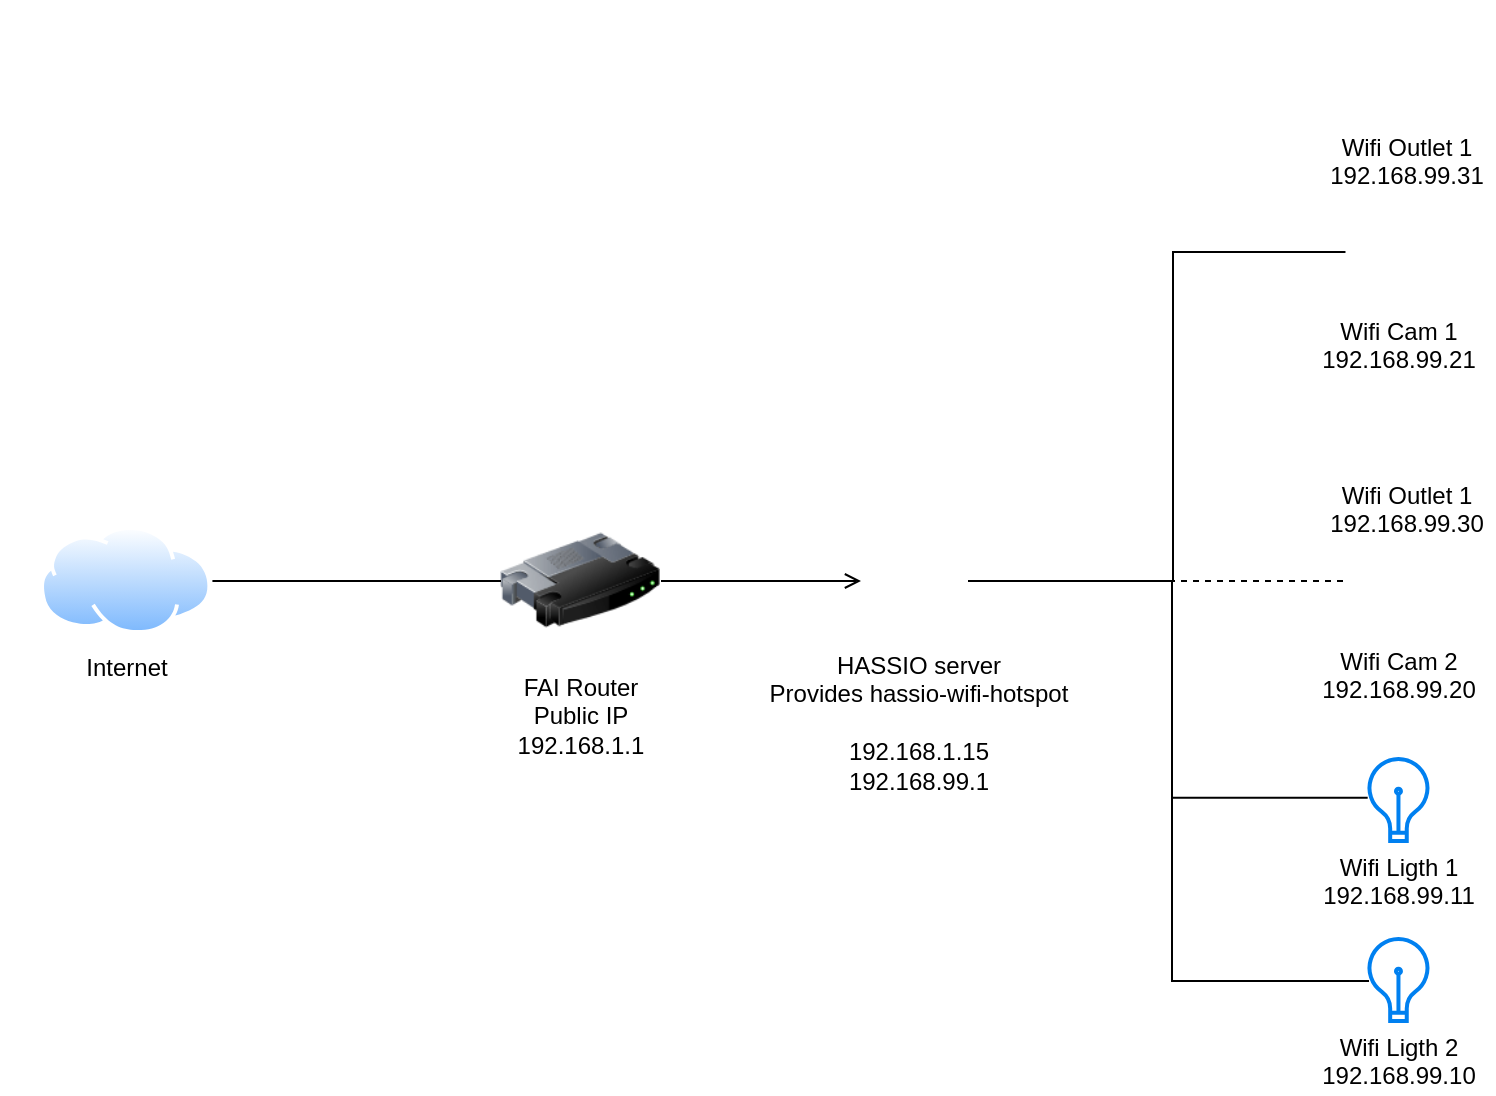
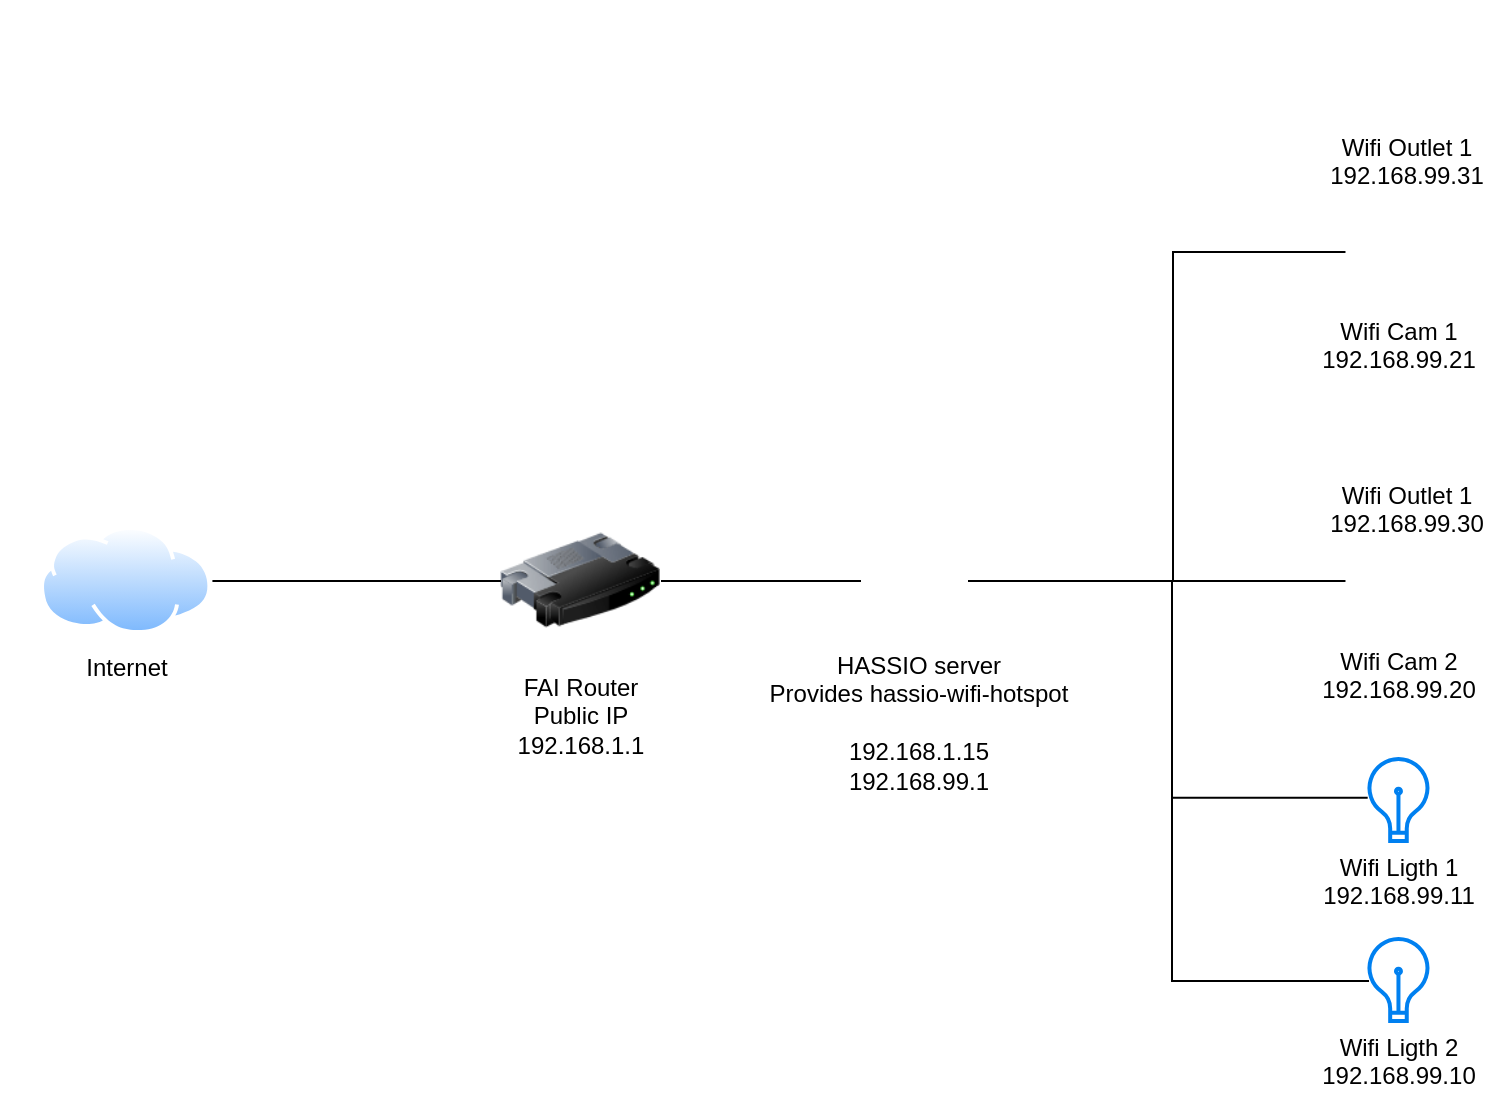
(853, 581) -> (855, 581)
(1260, 581) -> (1260, 581)
